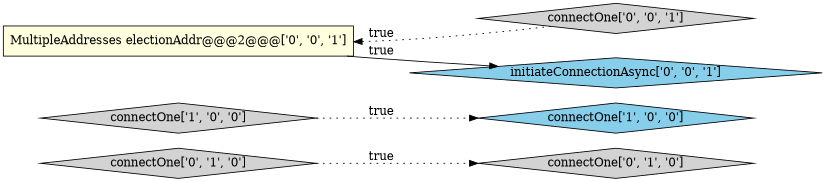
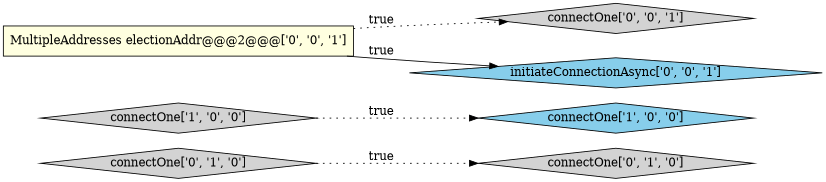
(457, 36) -> (426, 25)
